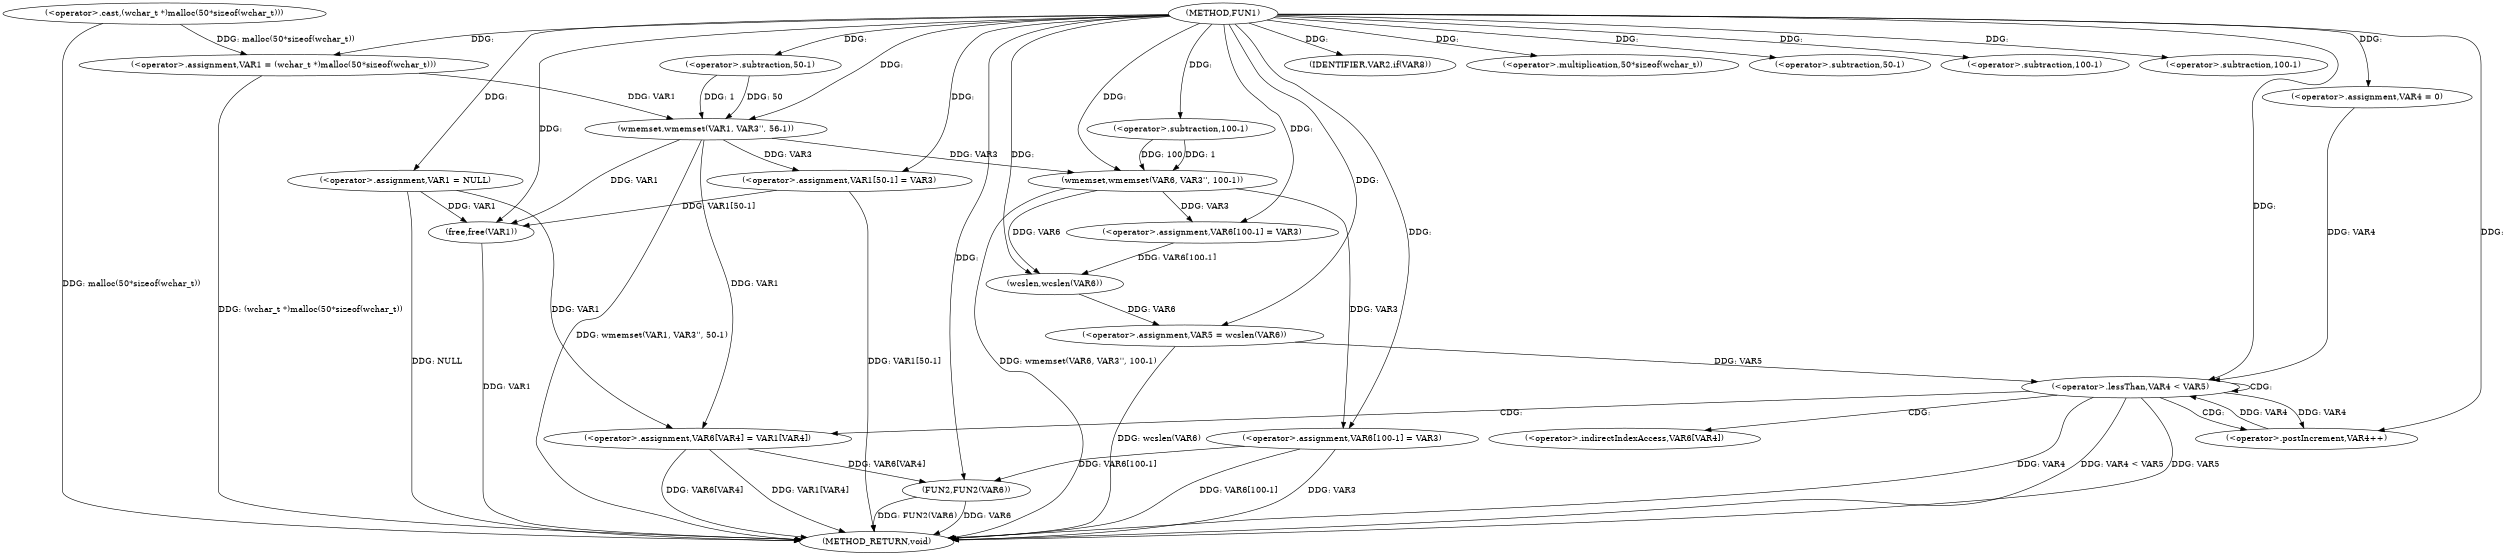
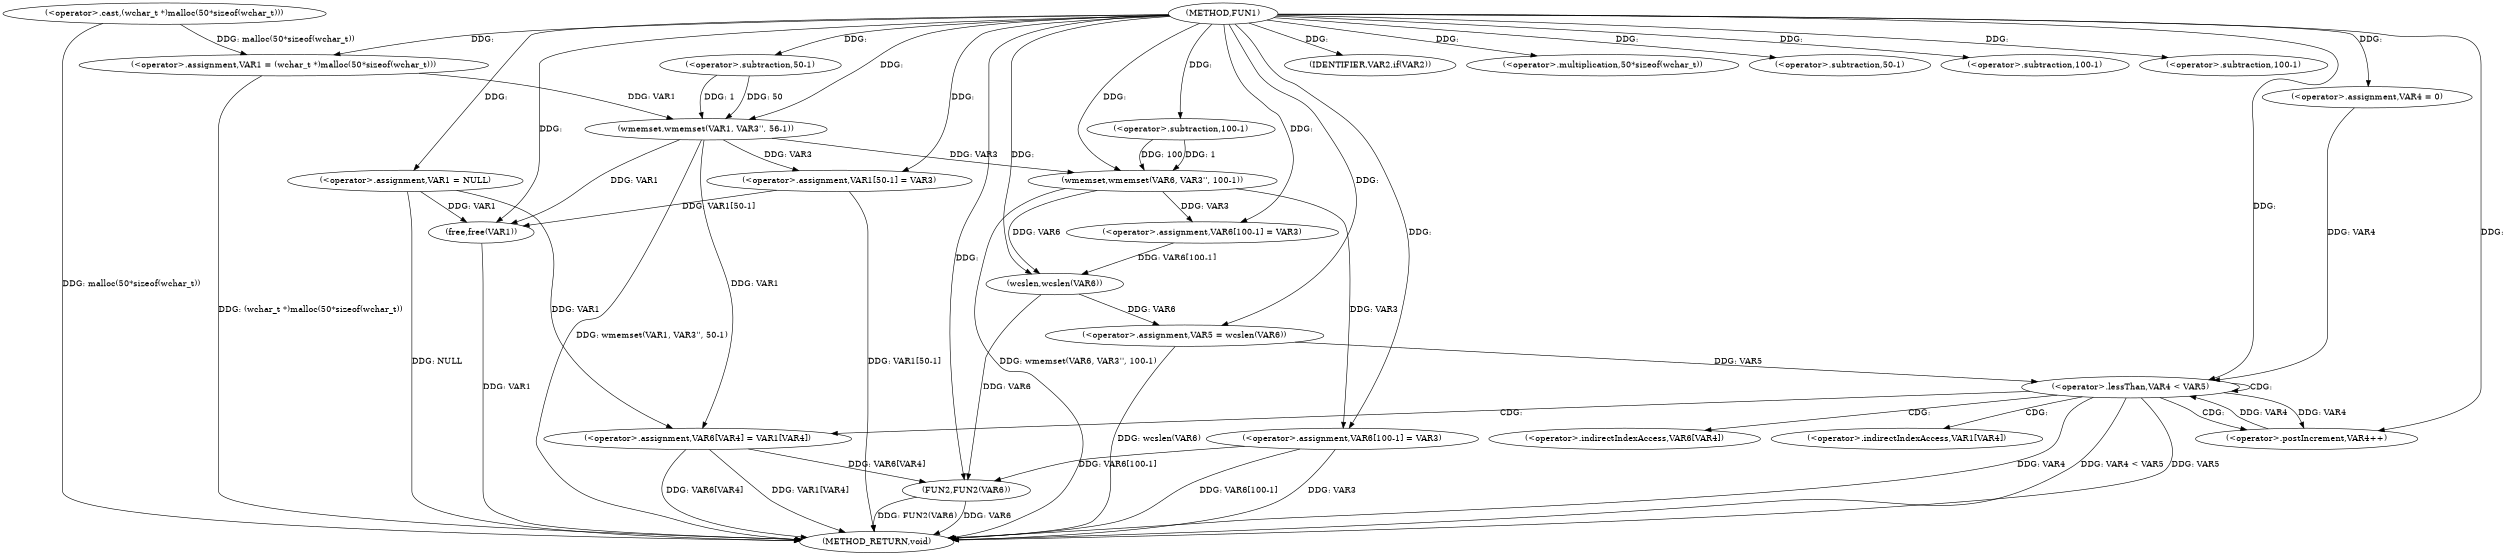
(1370, 65) -> (1370, 65)
none -> (983, 374)
none -> (1907, 439)
